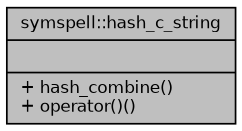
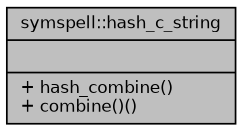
(79, 107) -> (79, 107)
